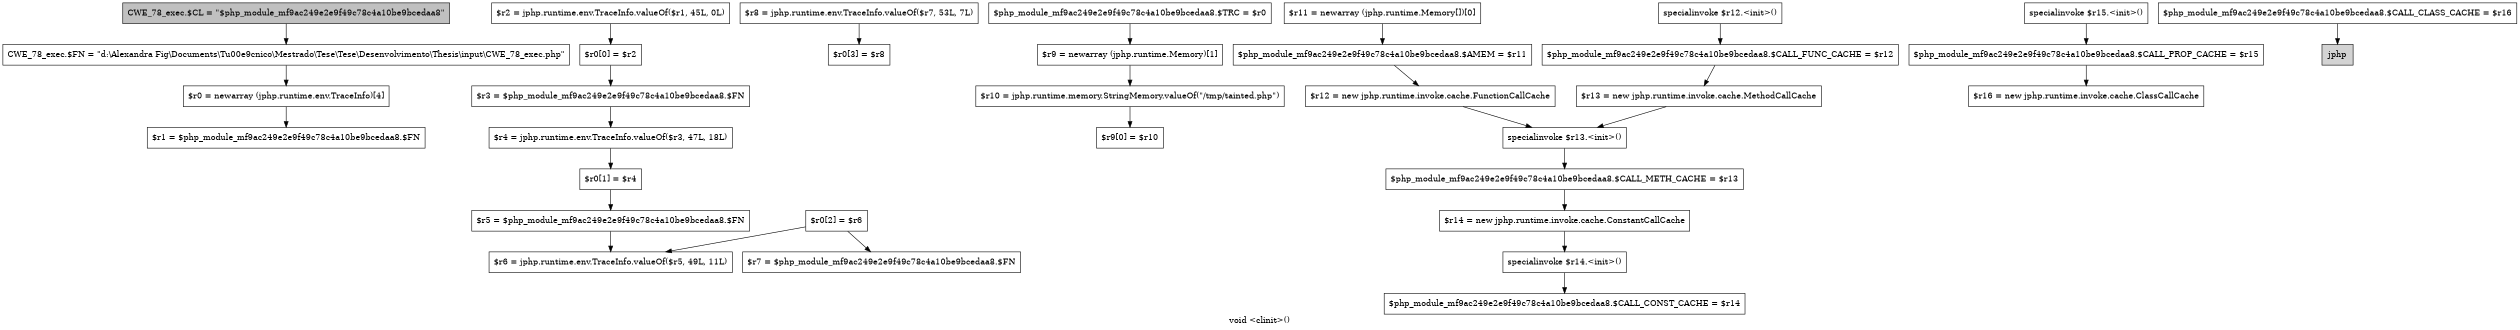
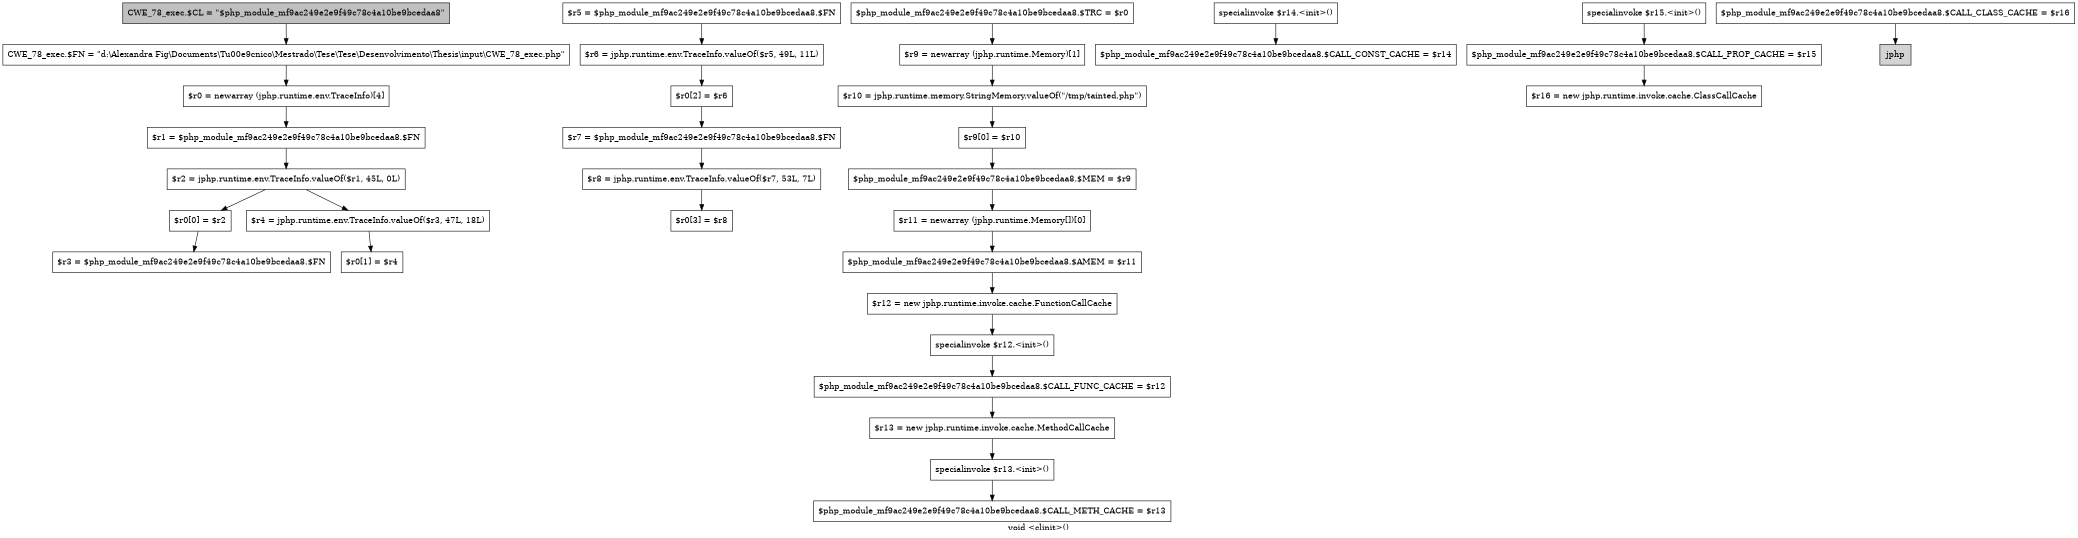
(611, 114) -> (324, 199)
(1494, 116) -> (992, 322)
none -> (286, 156)
none -> (702, 156)
none -> (992, 179)
(611, 197) -> none
(1565, 221) -> none
(739, 239) -> (702, 73)
